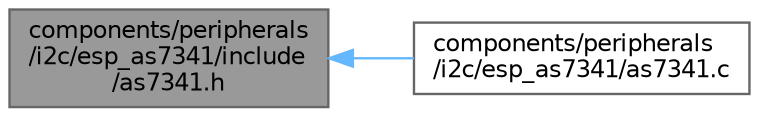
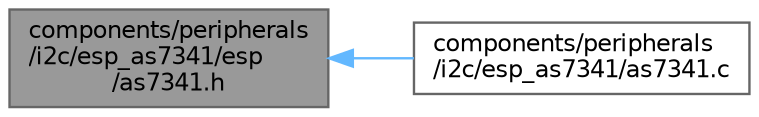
(169, 58) -> (169, 58)
